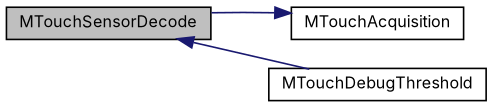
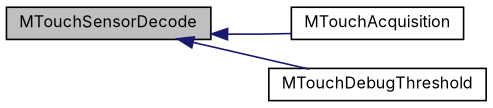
(243, 12) -> (259, 34)
